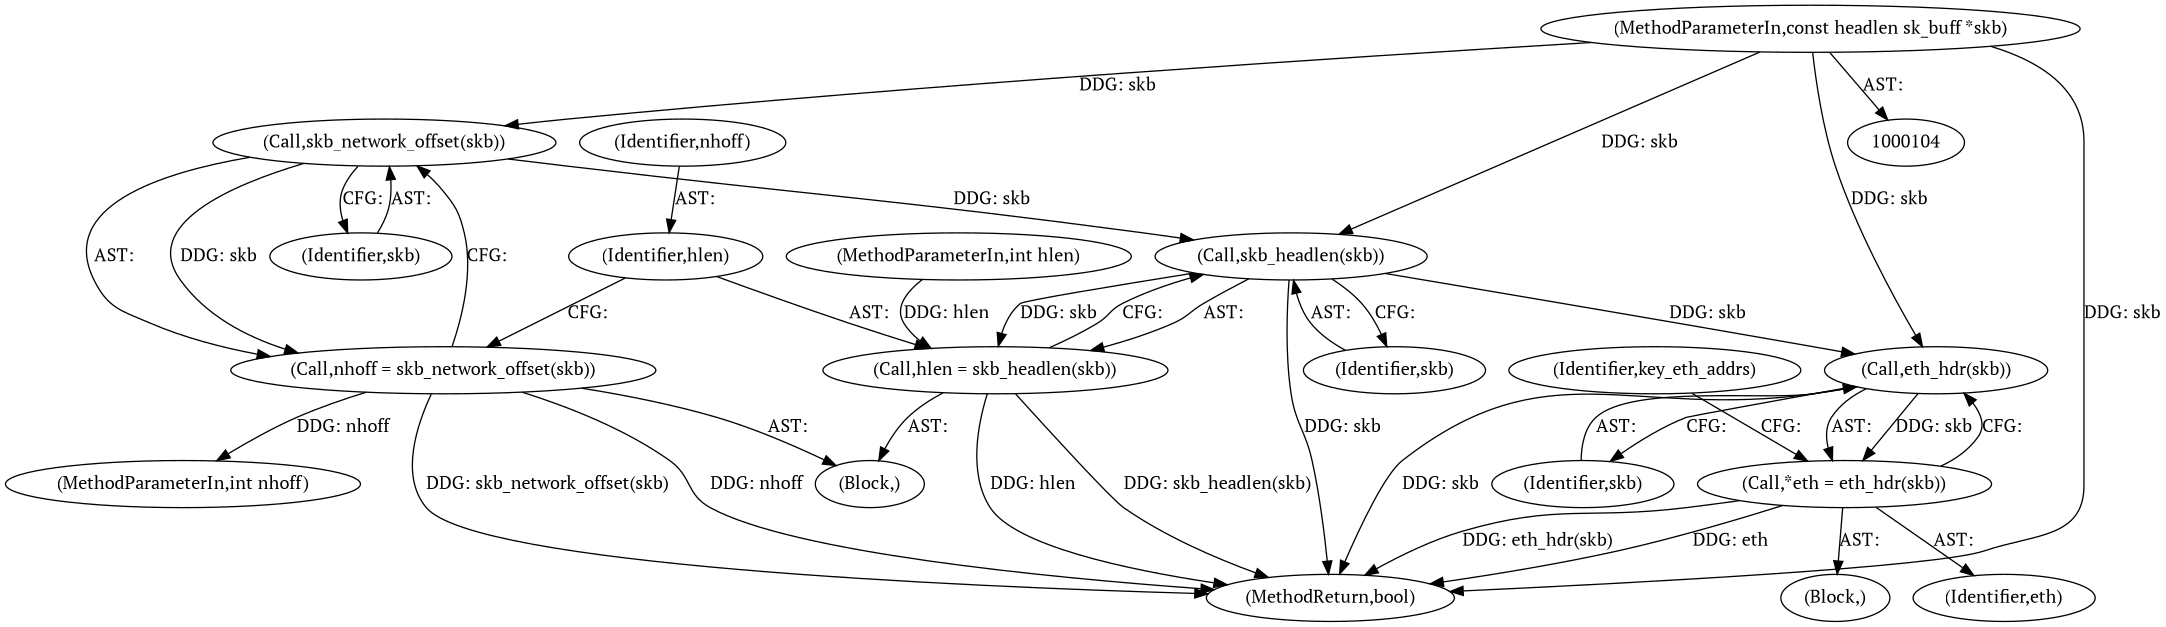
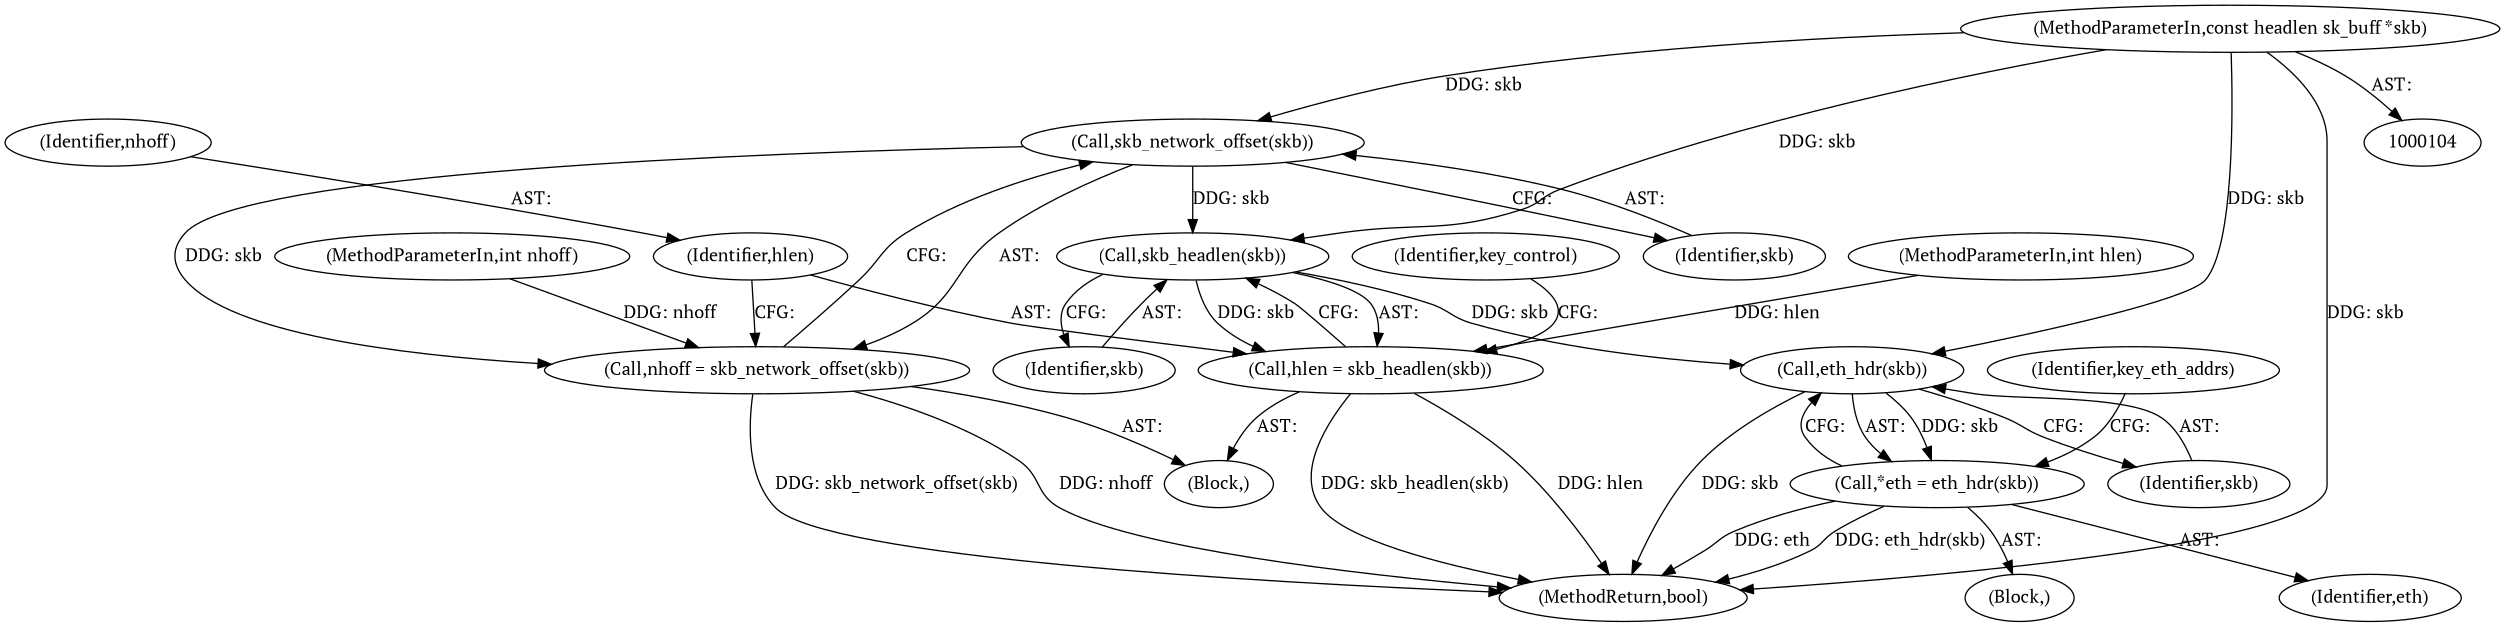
none -> (1486, 256)
(295, 418) -> (598, 311)
(1299, 422) -> none
